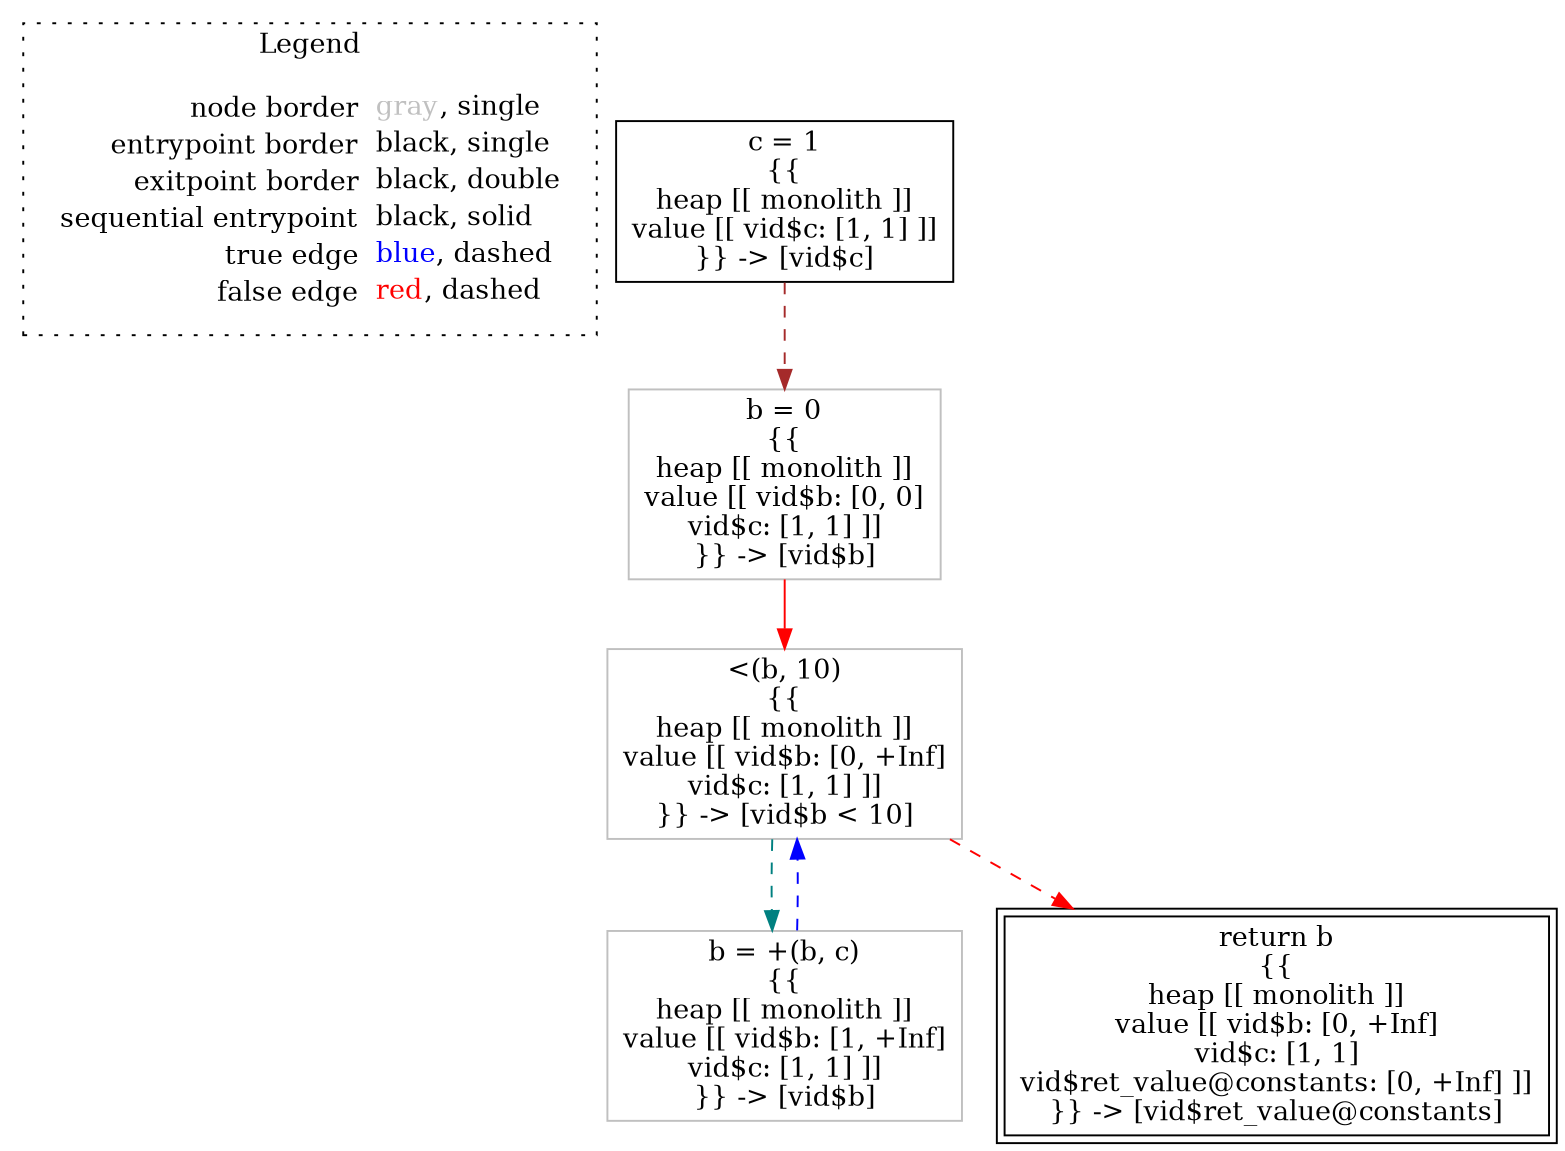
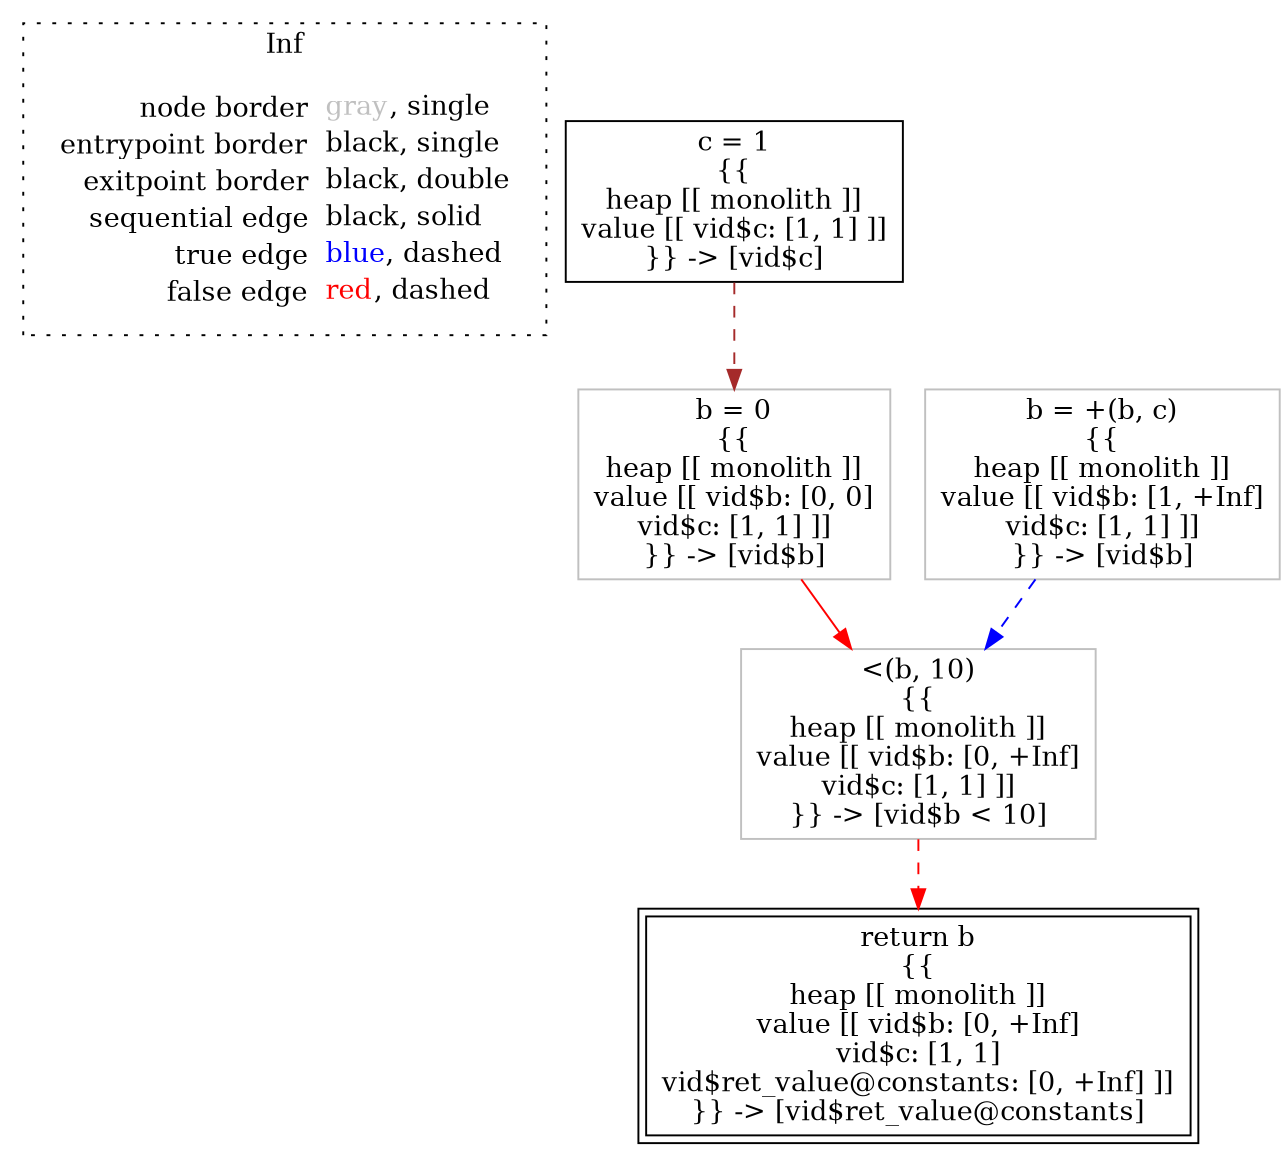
(310, 46) -> (285, 46)
(214, 219) -> (203, 219)
(772, 875) -> none
